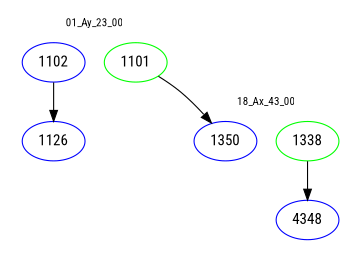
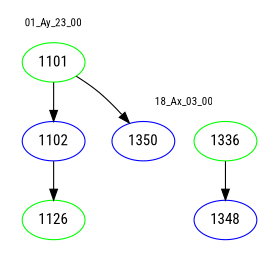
none -> (54, 96)
(266, 102) -> (184, 102)
(54, 141) -> (54, 220)
(308, 141) -> (225, 141)
(308, 220) -> (225, 220)
